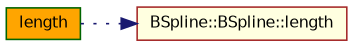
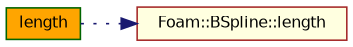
(242, 24) -> (242, 24)
